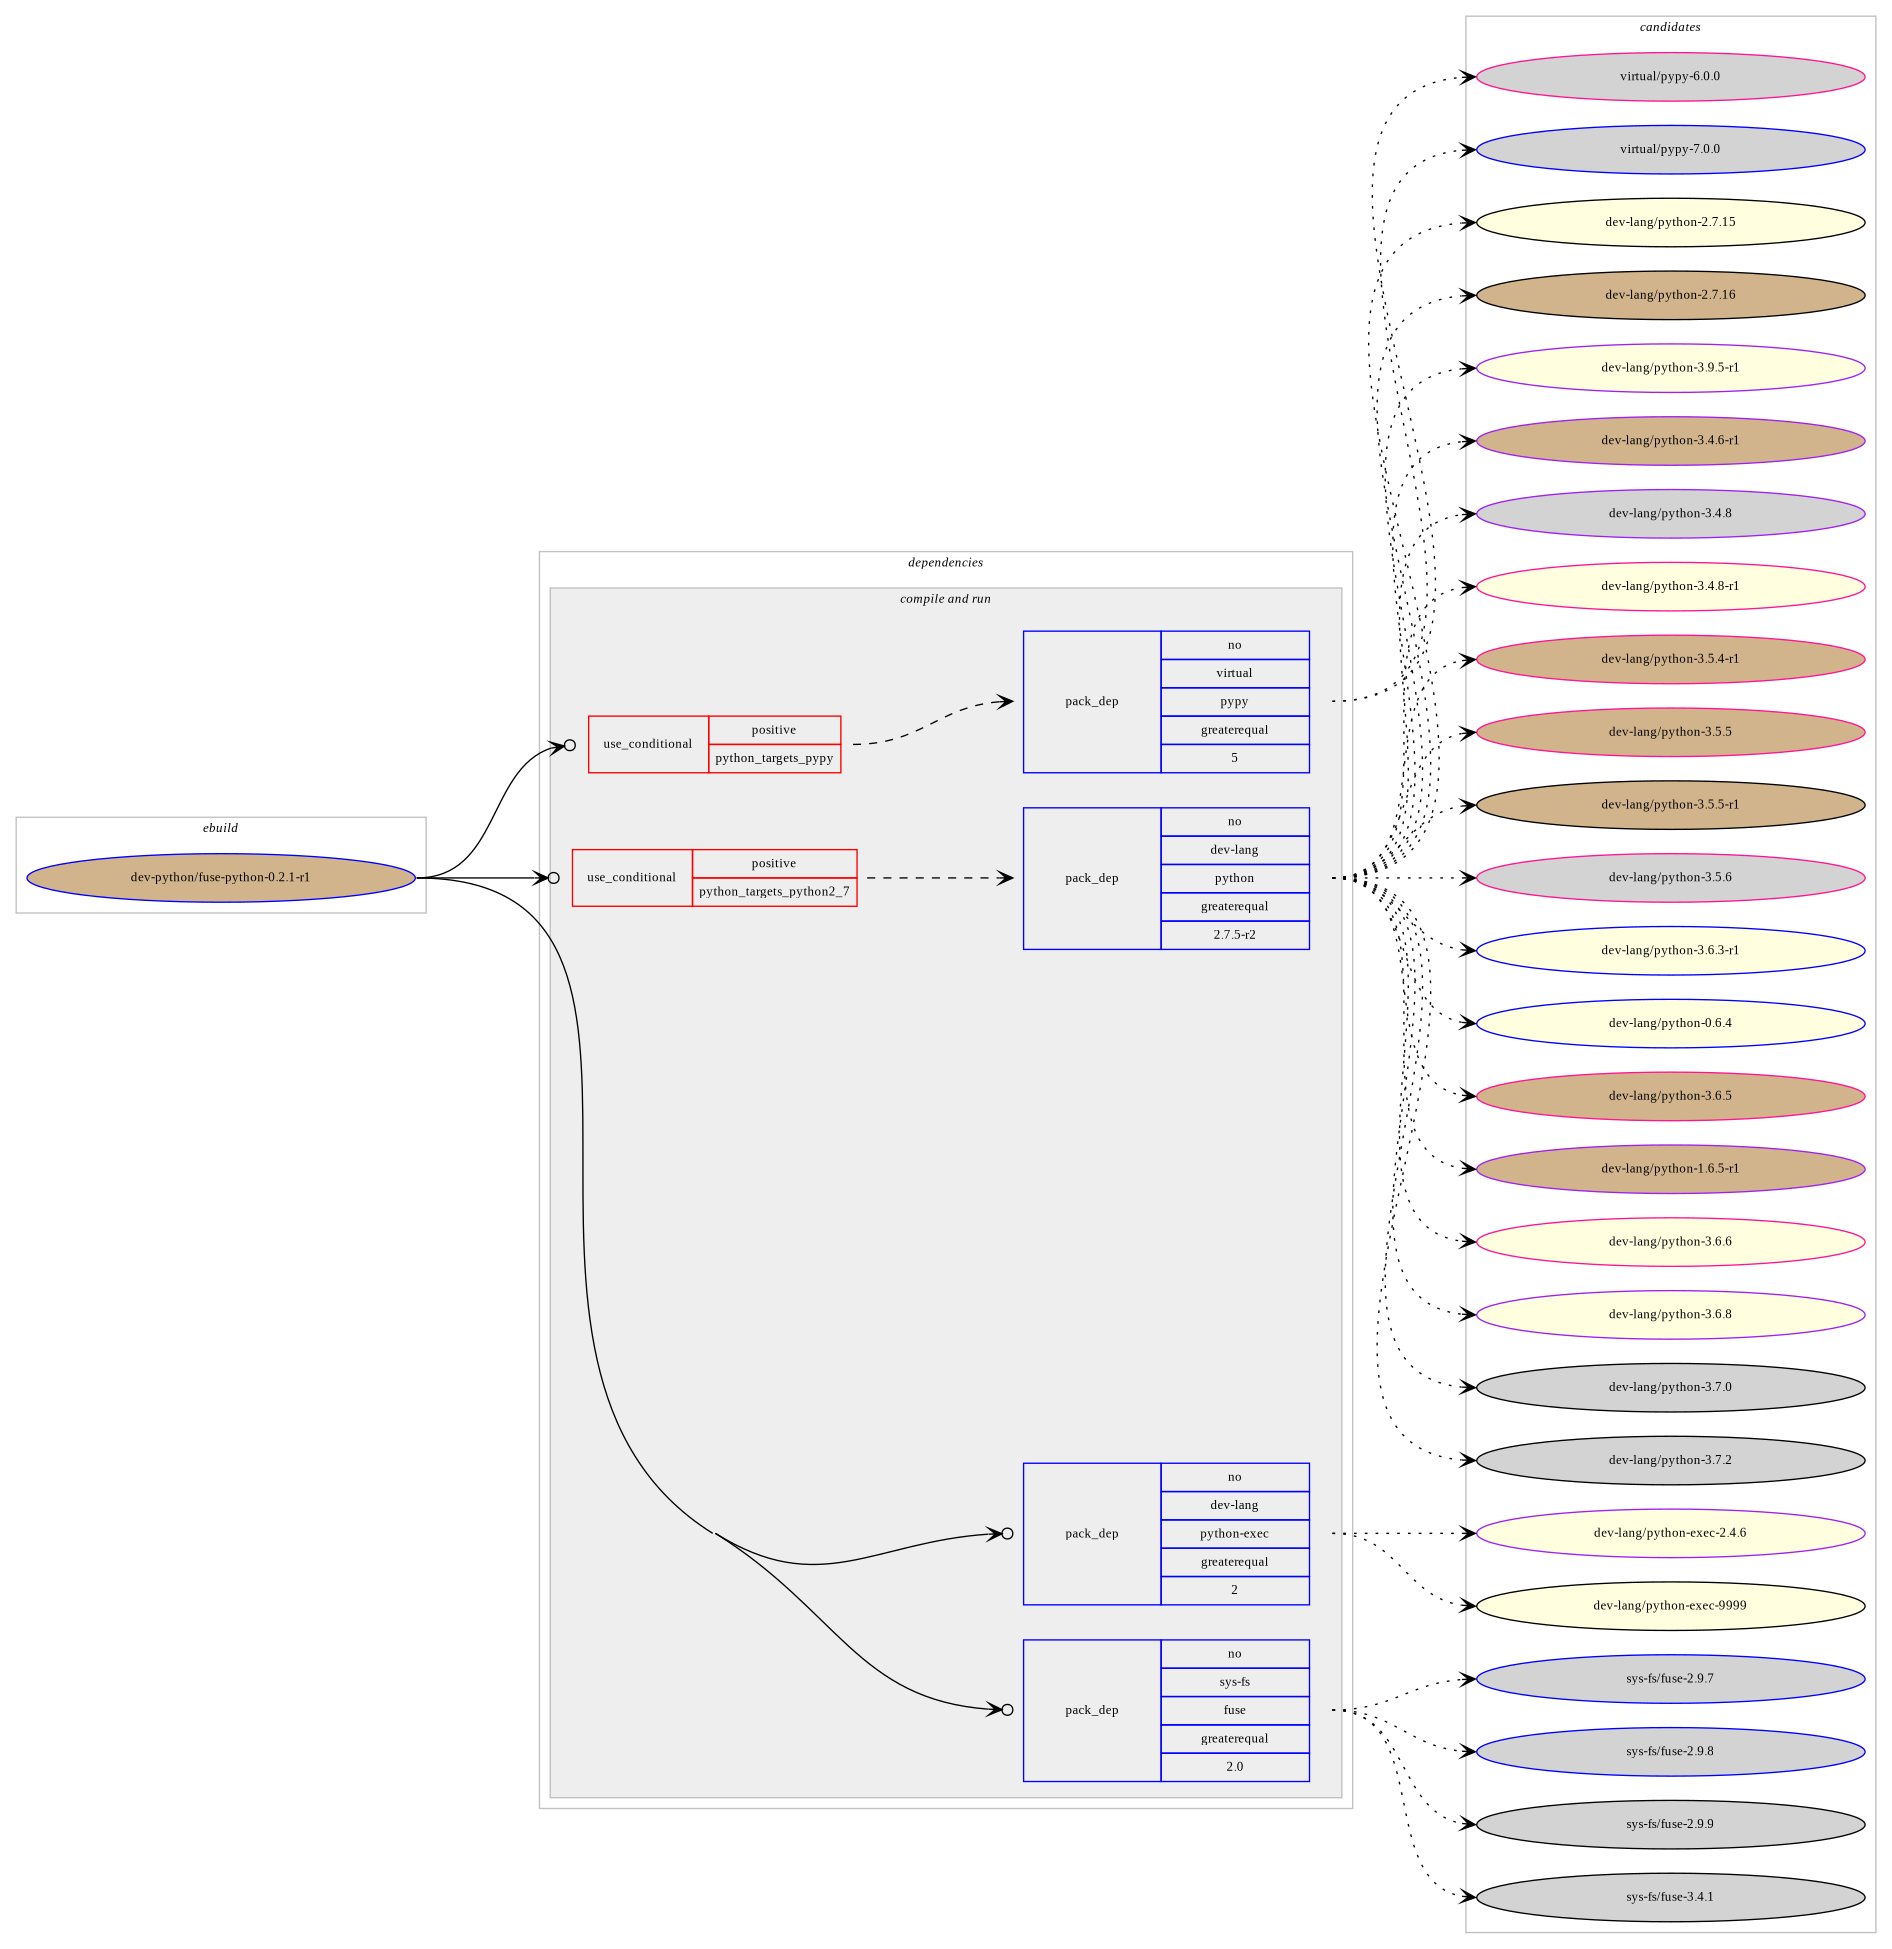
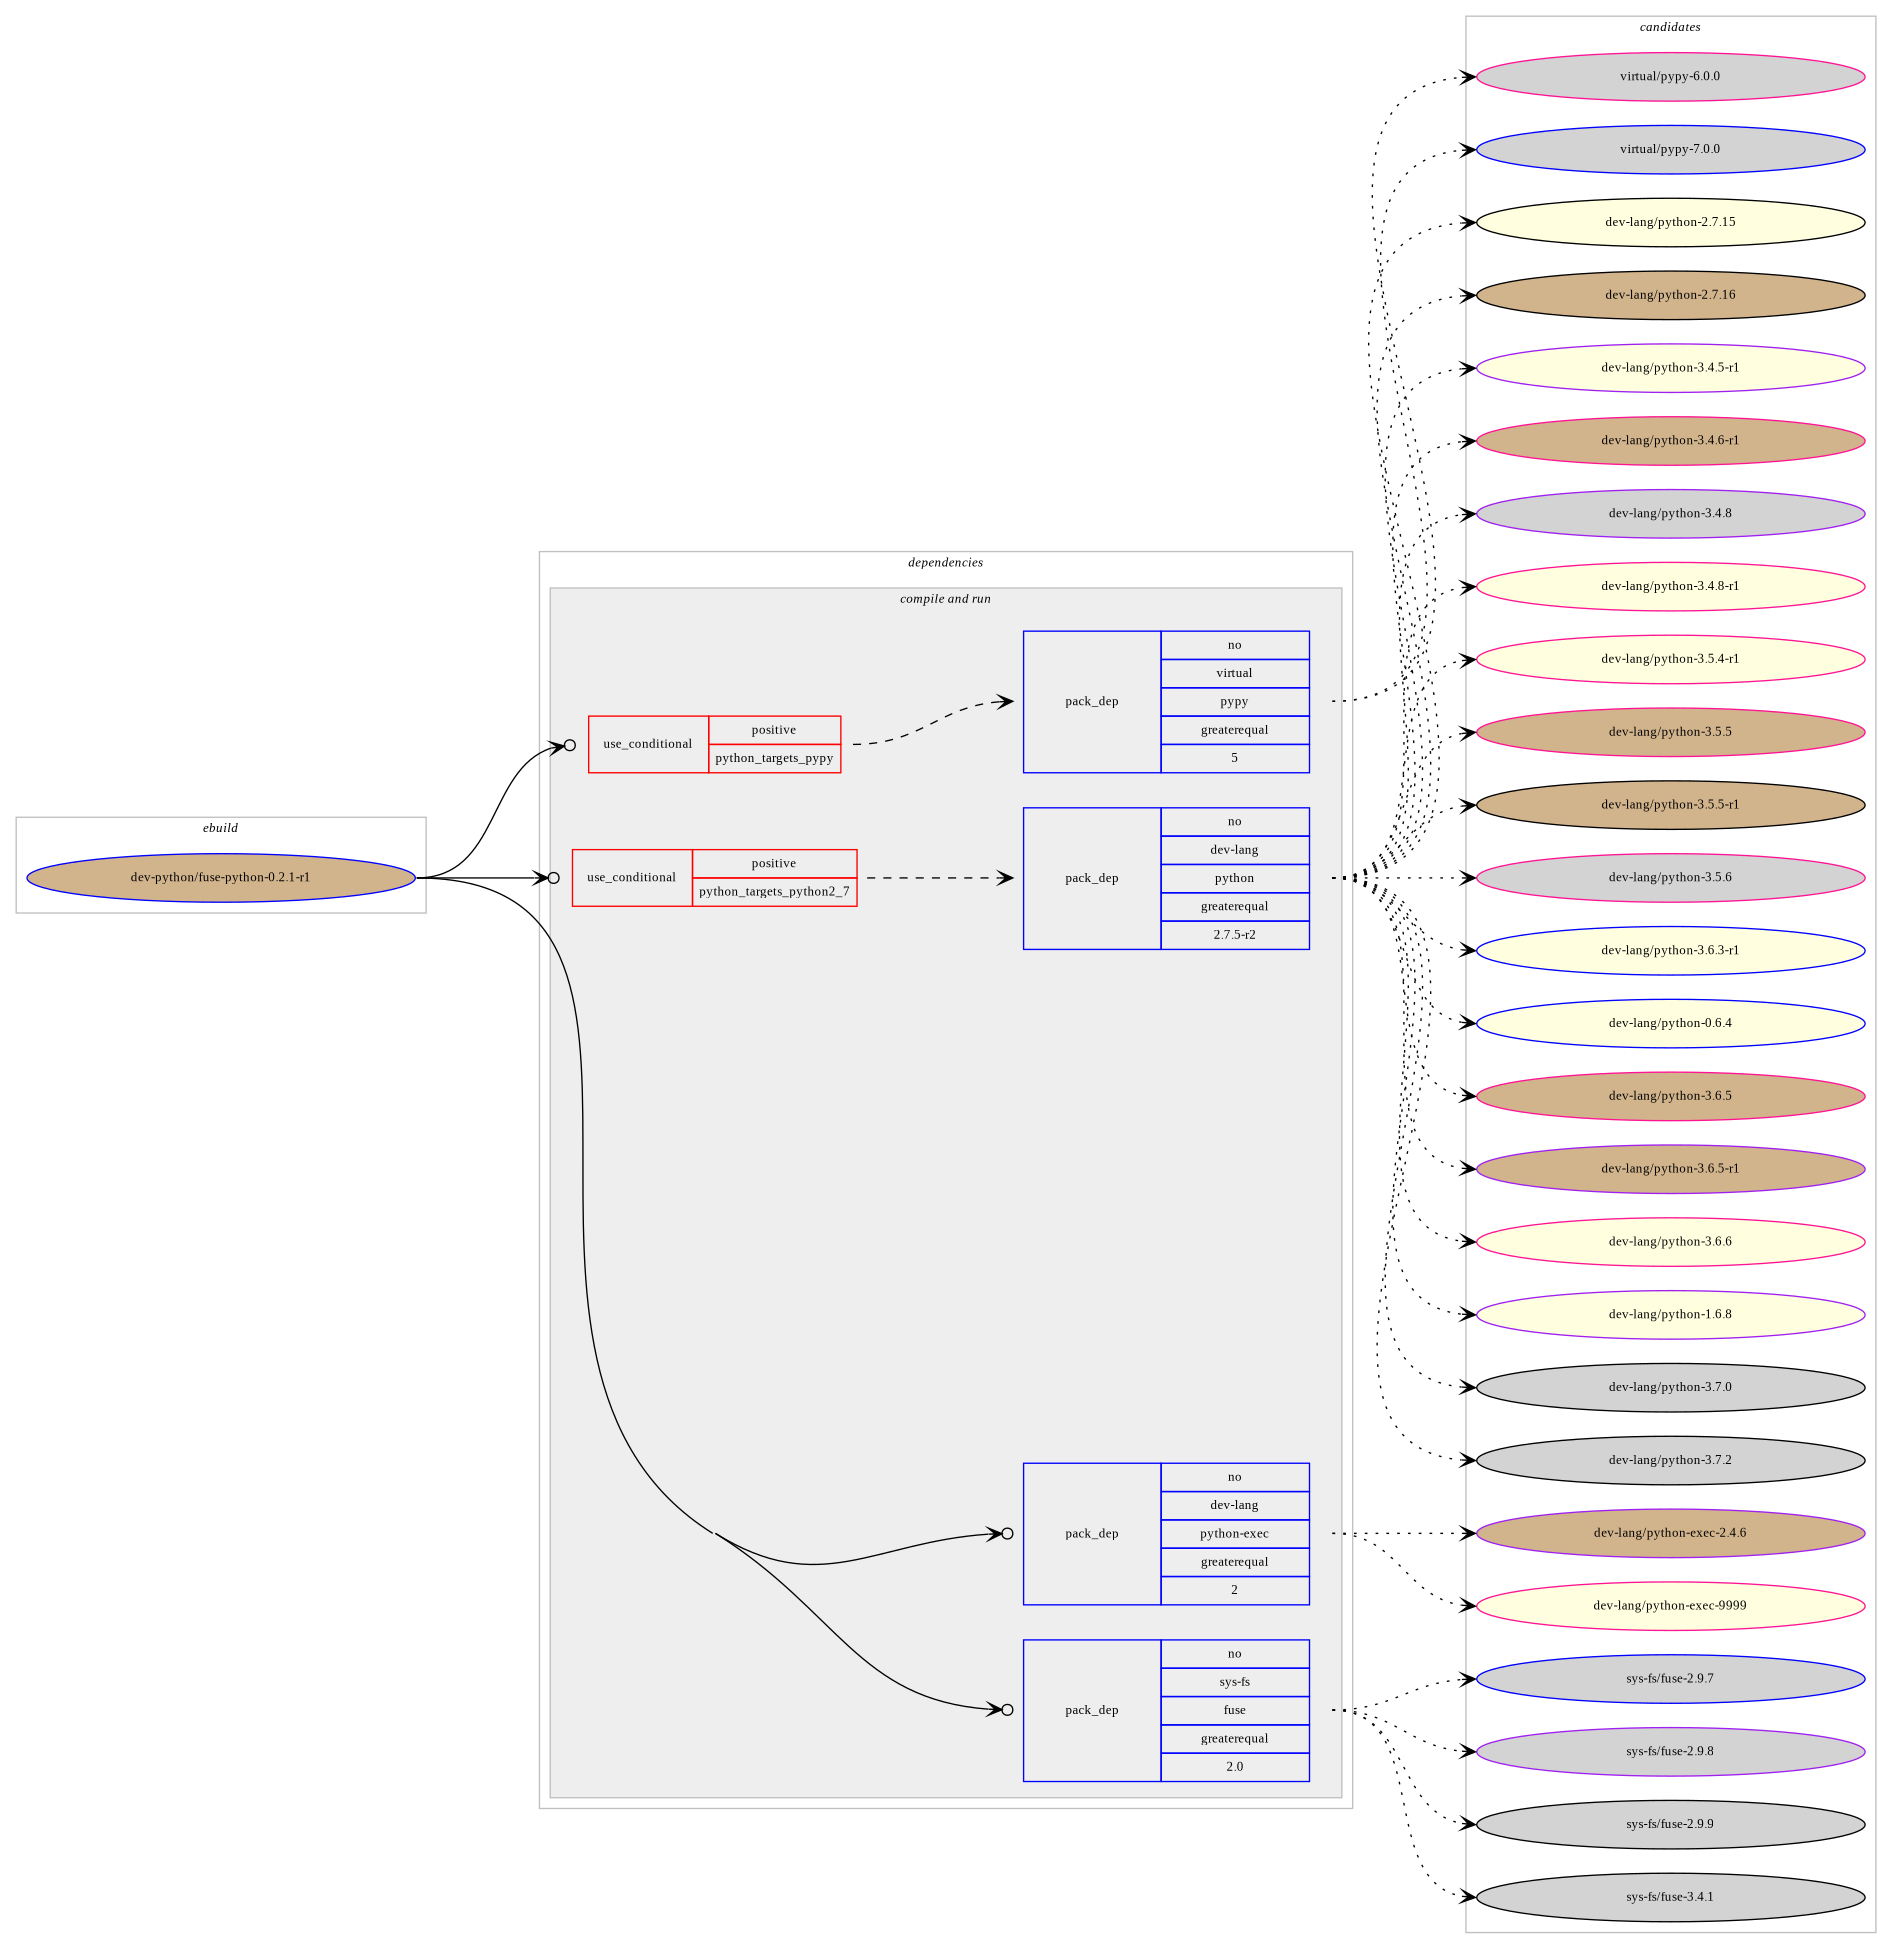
(1671, 368) -> (1671, 368)
(1671, 441) -> (1671, 441)
(1671, 659) -> (1671, 659)
(1671, 1169) -> (1671, 1169)
(1671, 1315) -> (1671, 1315)
(1671, 1533) -> (1671, 1533)
(1671, 1606) -> (1671, 1606)
(1671, 1752) -> (1671, 1752)
